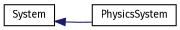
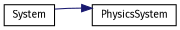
(79, 22) -> (68, 8)
